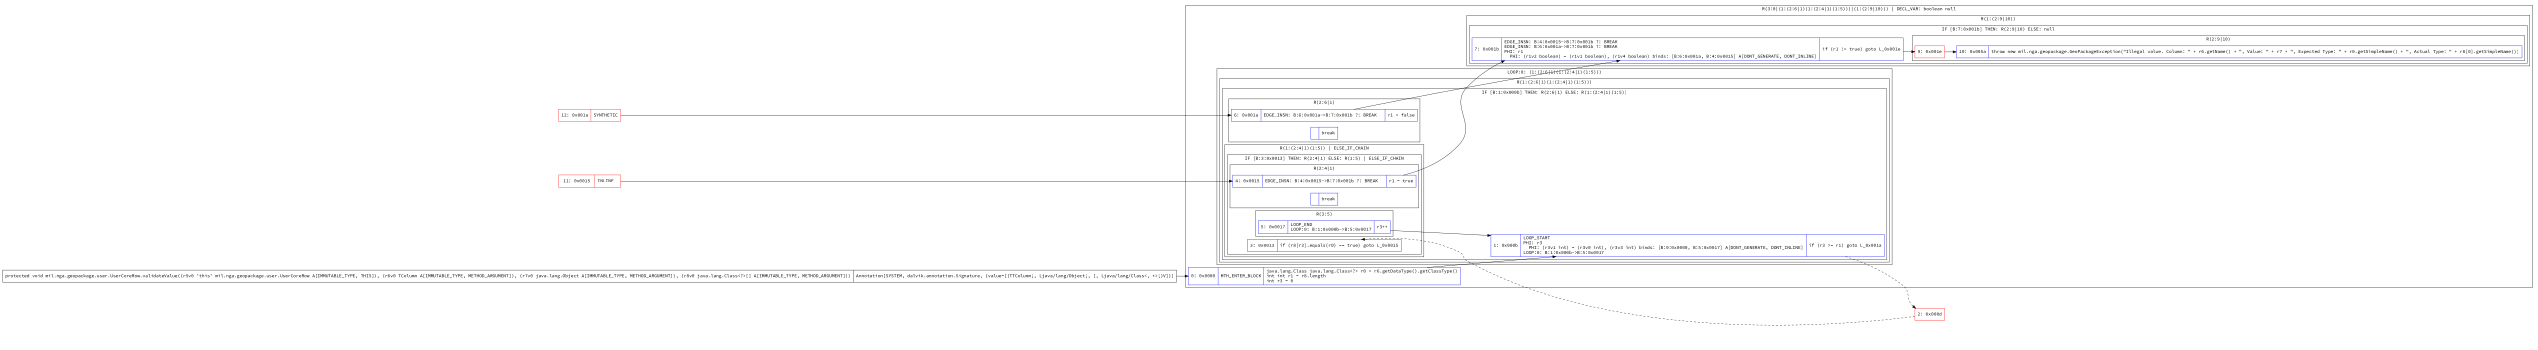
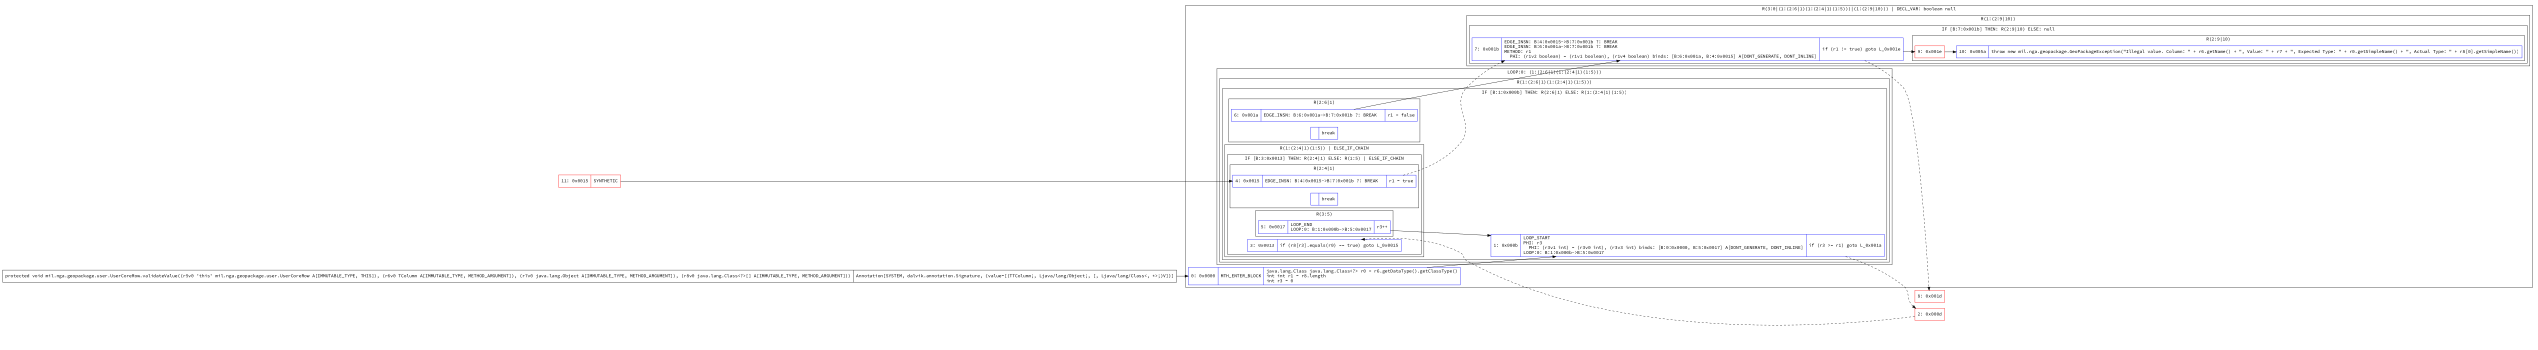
(1515, 52) -> (1519, 52)
(590, 115) -> none
(1465, 126) -> (1465, 126)
(606, 181) -> (606, 181)
none -> (1930, 296)
